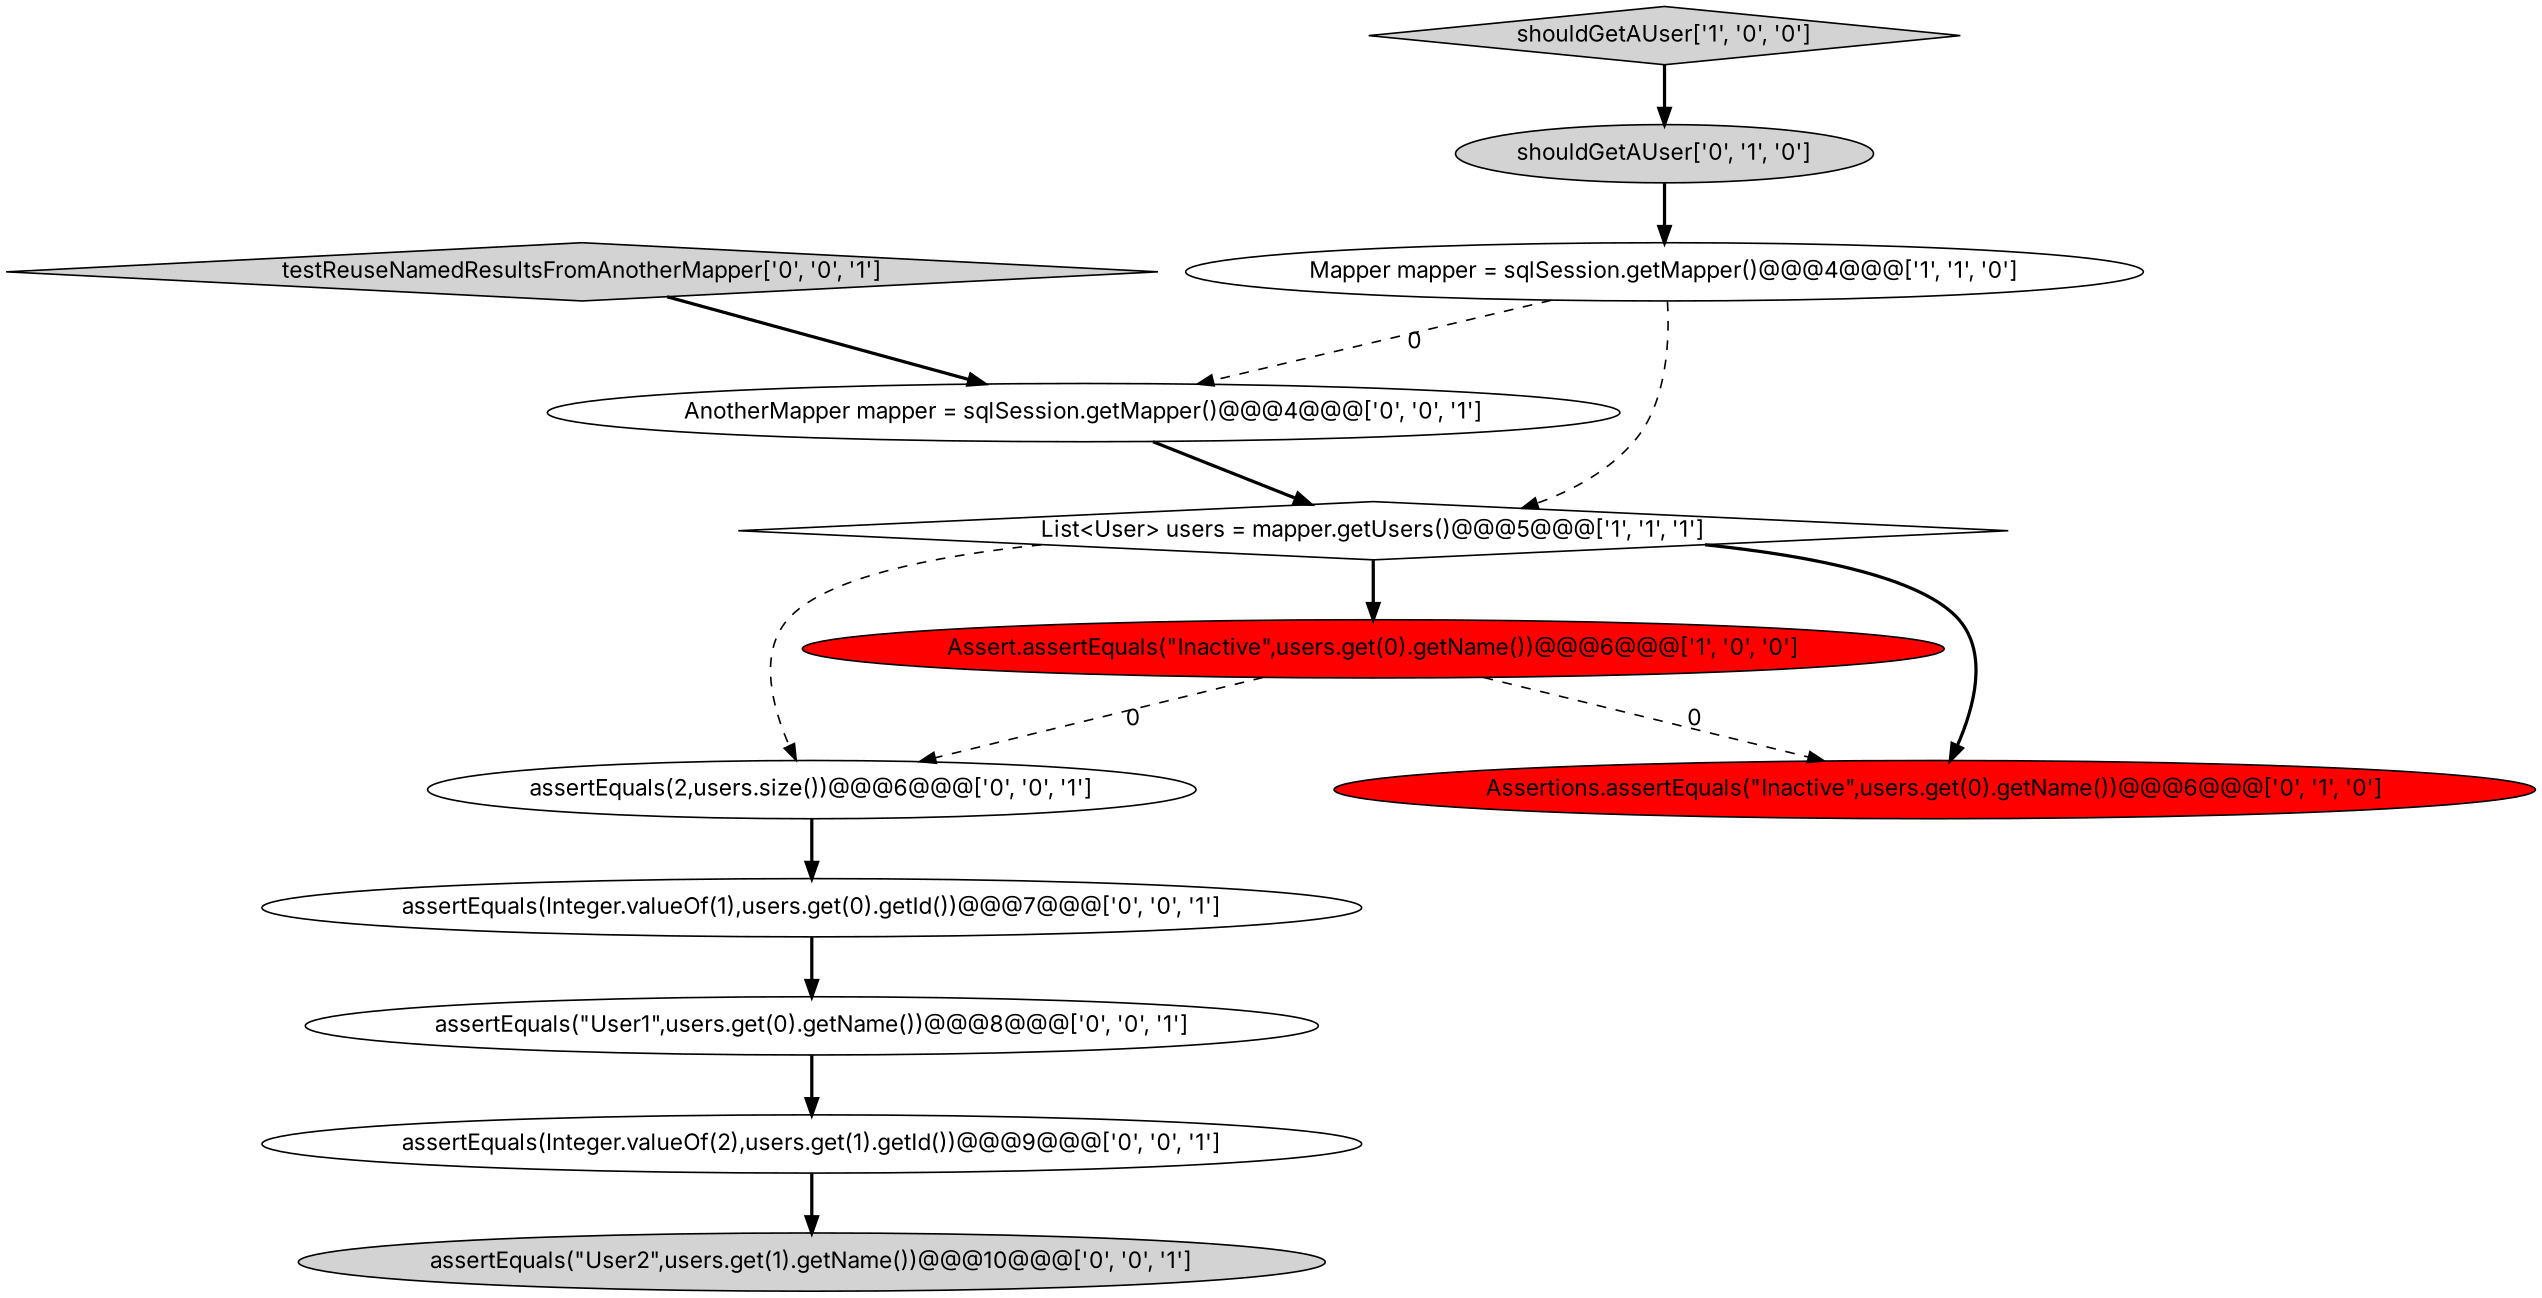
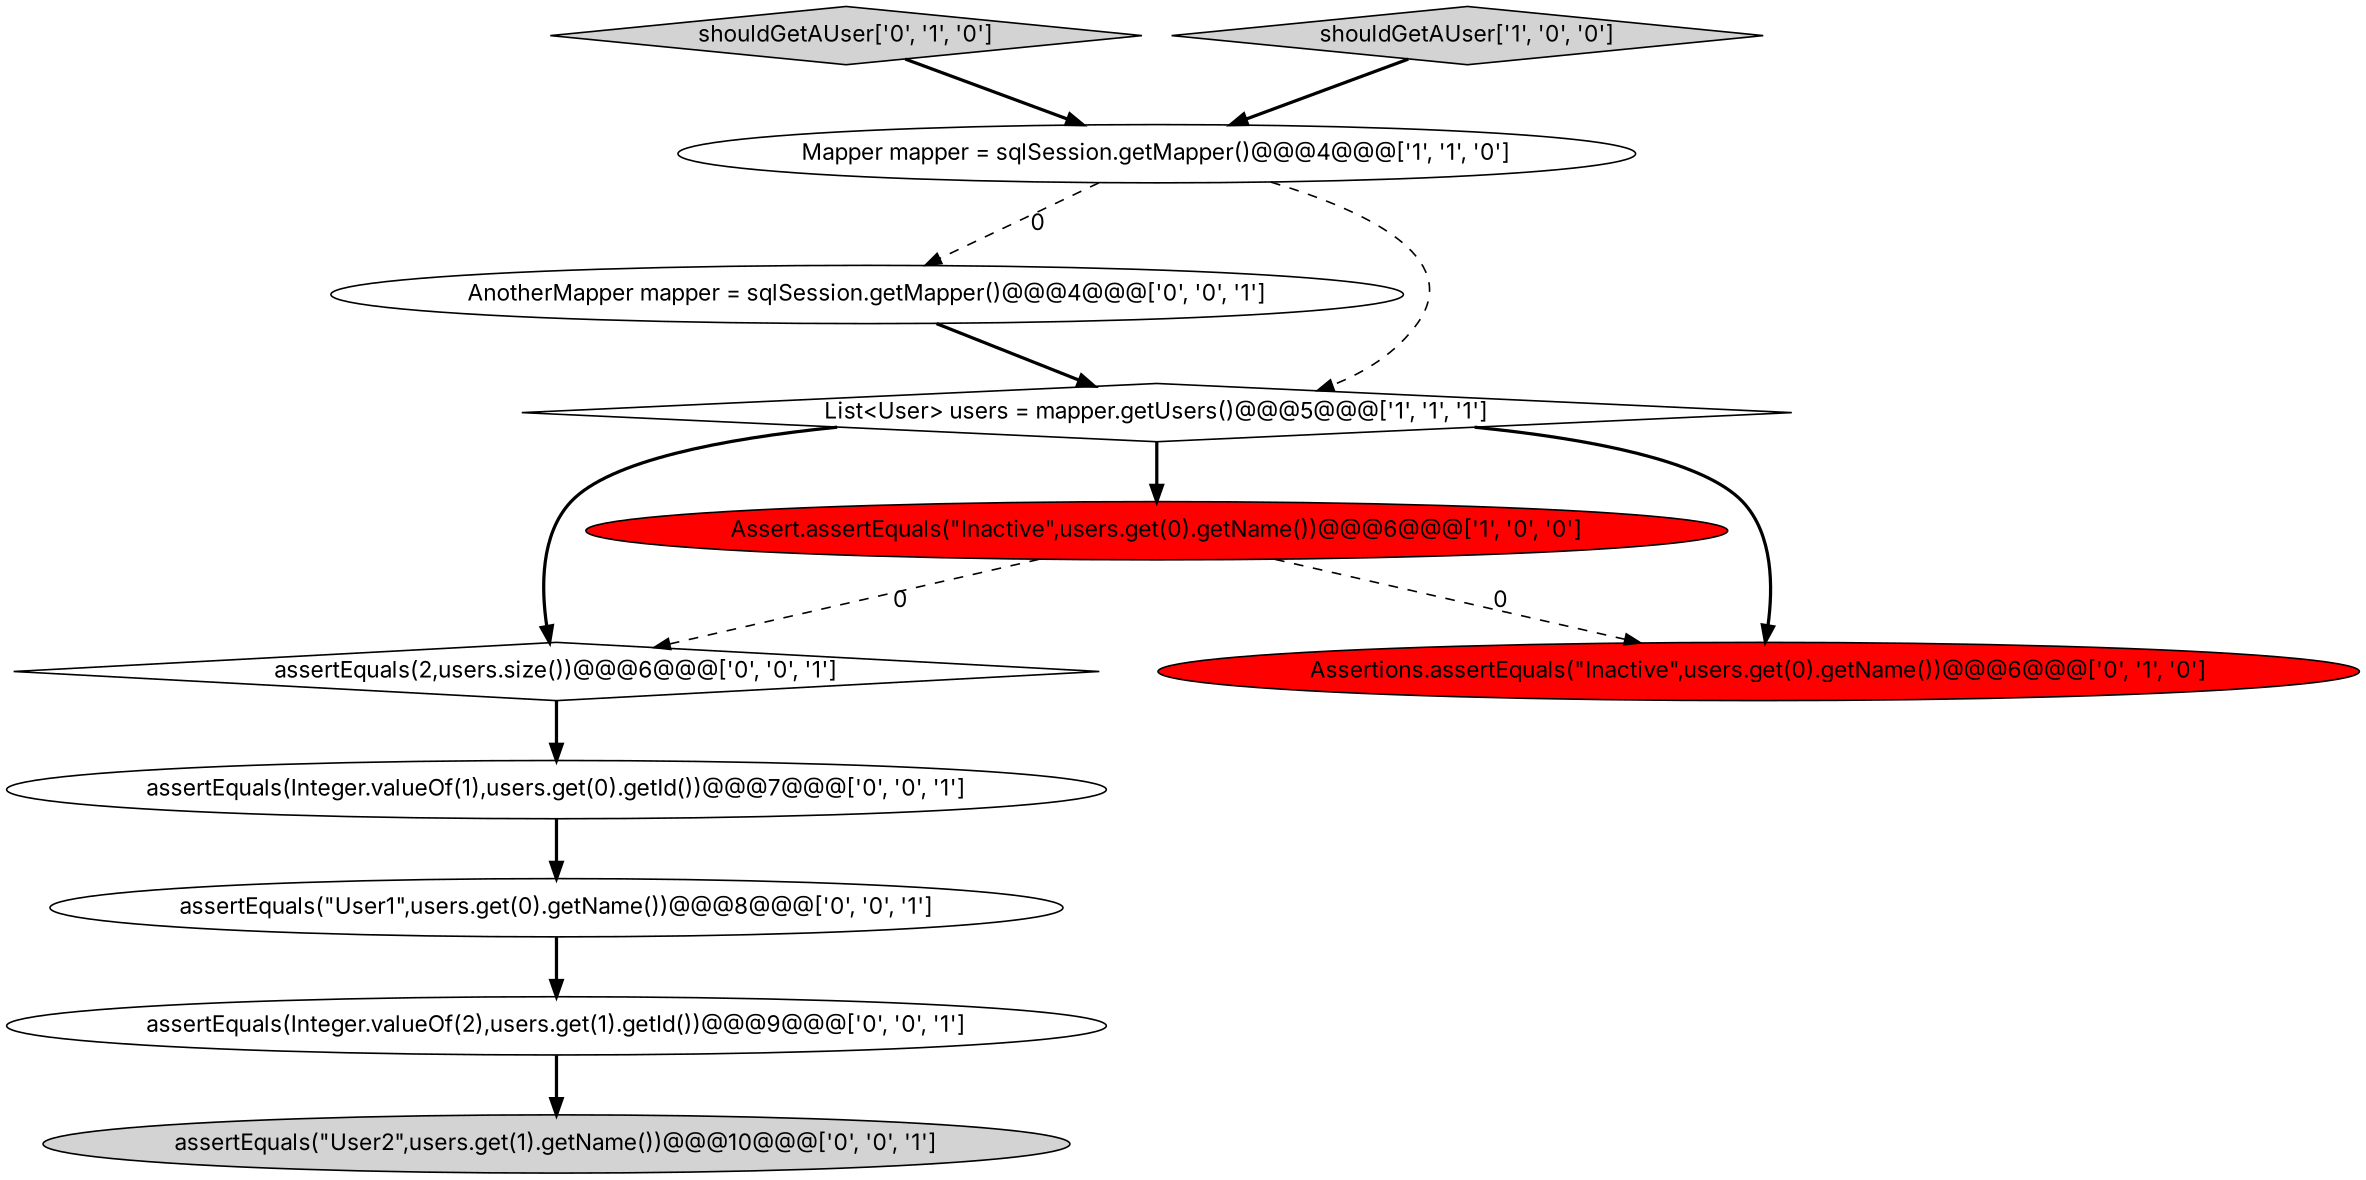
(1664, 87) -> (1327, 89)
(1664, 154) -> (846, 36)
(582, 272) -> none
(845, 585) -> (636, 466)
(812, 790) -> (556, 671)
